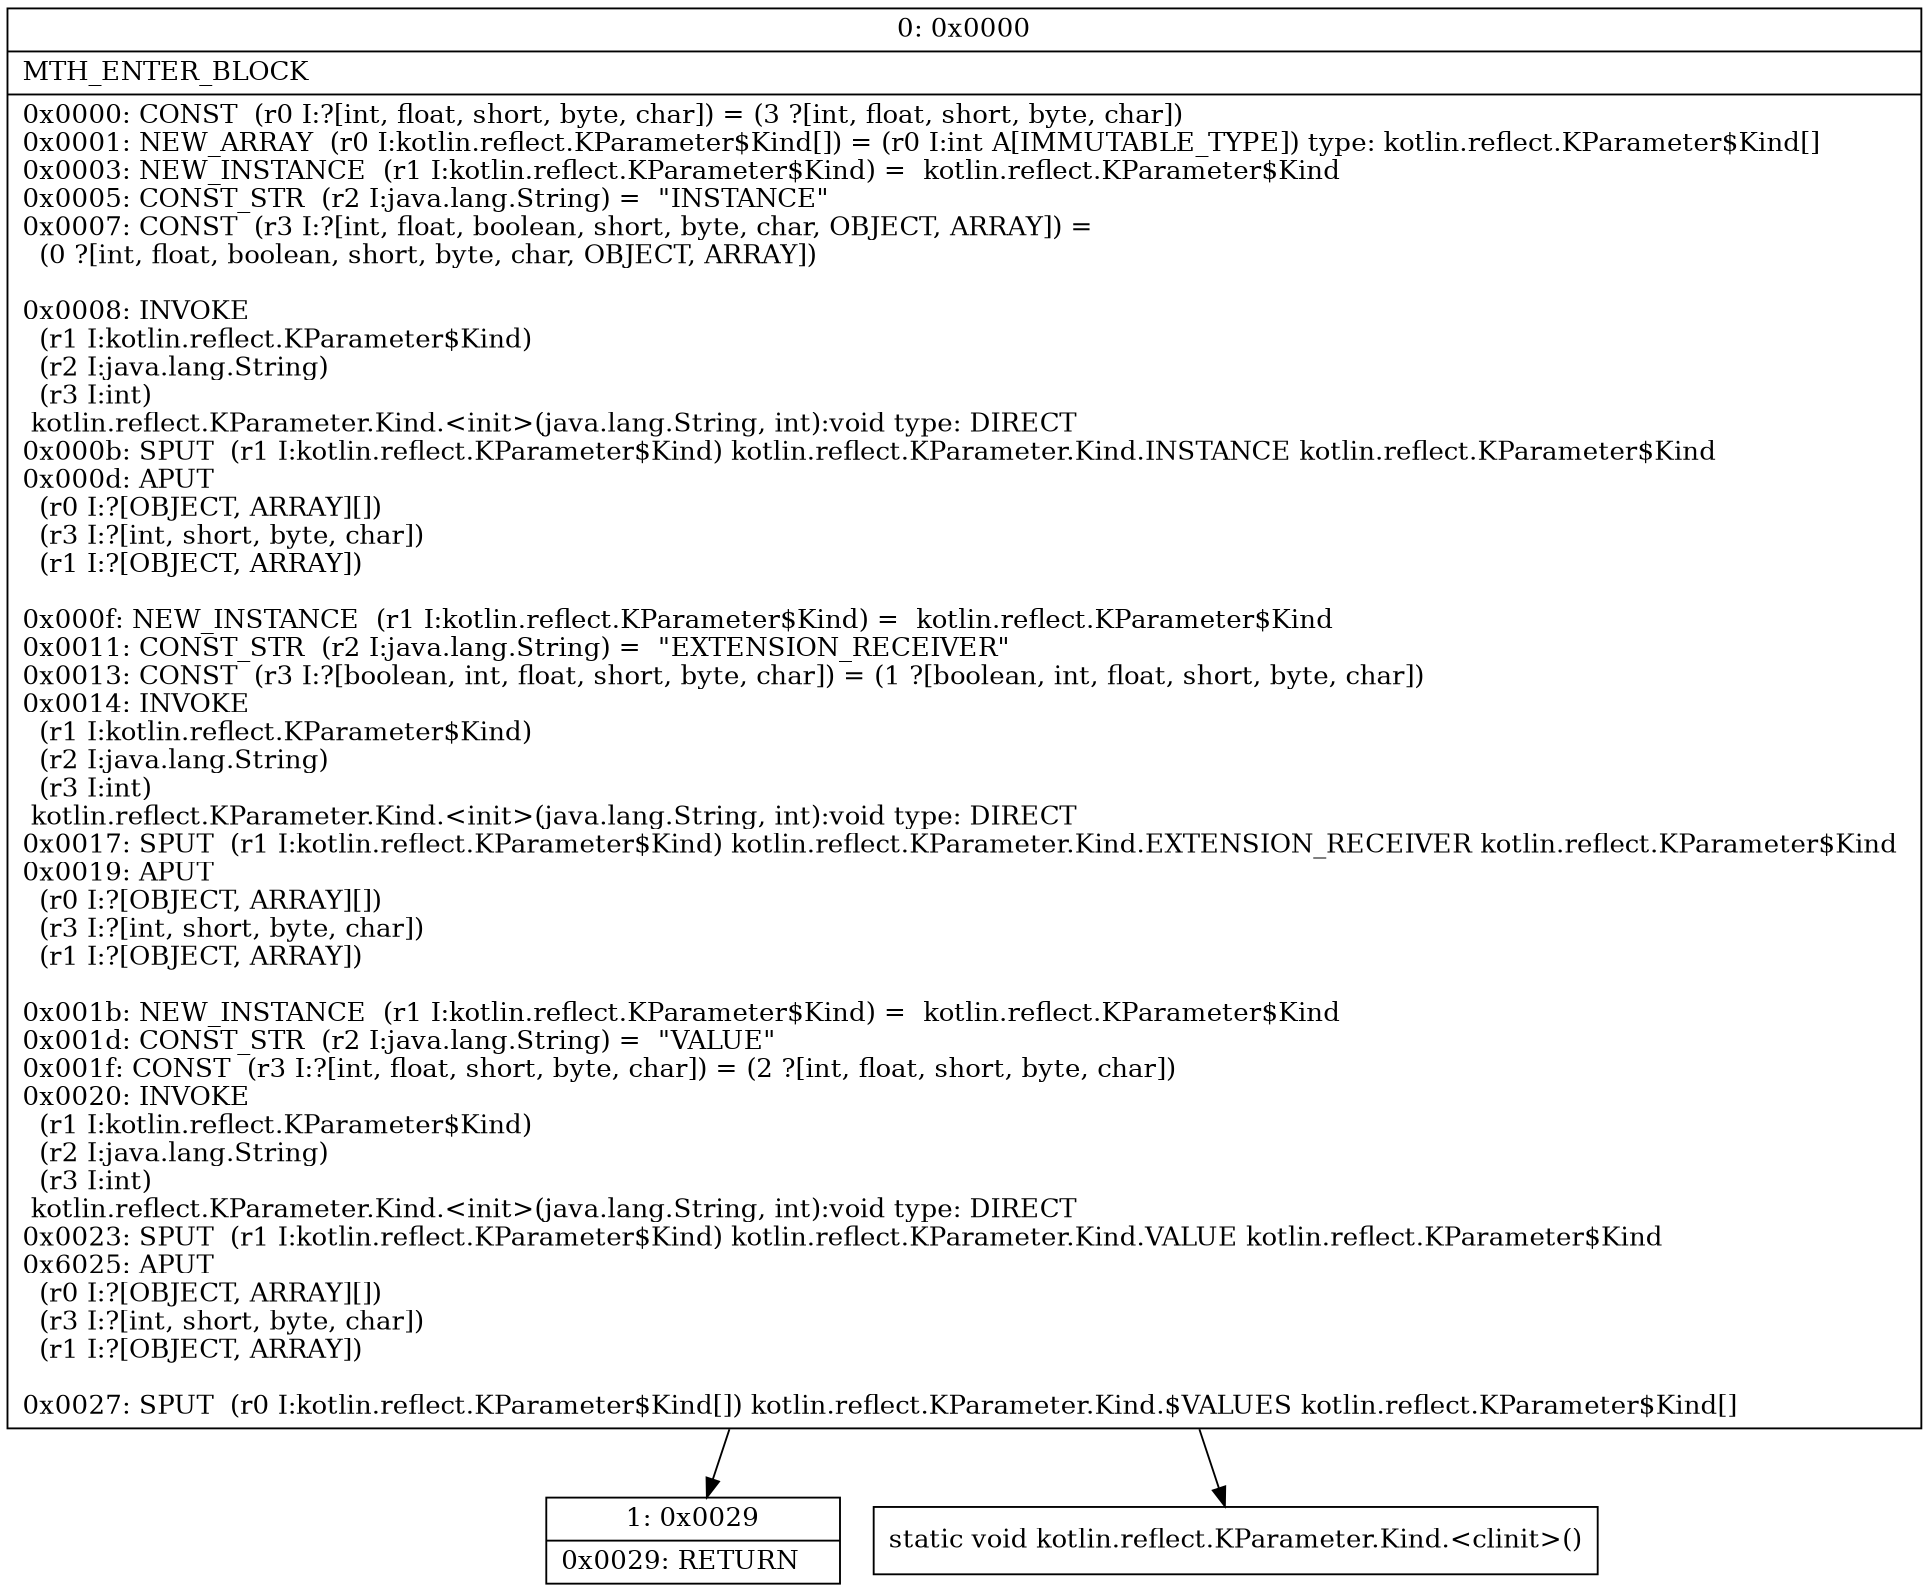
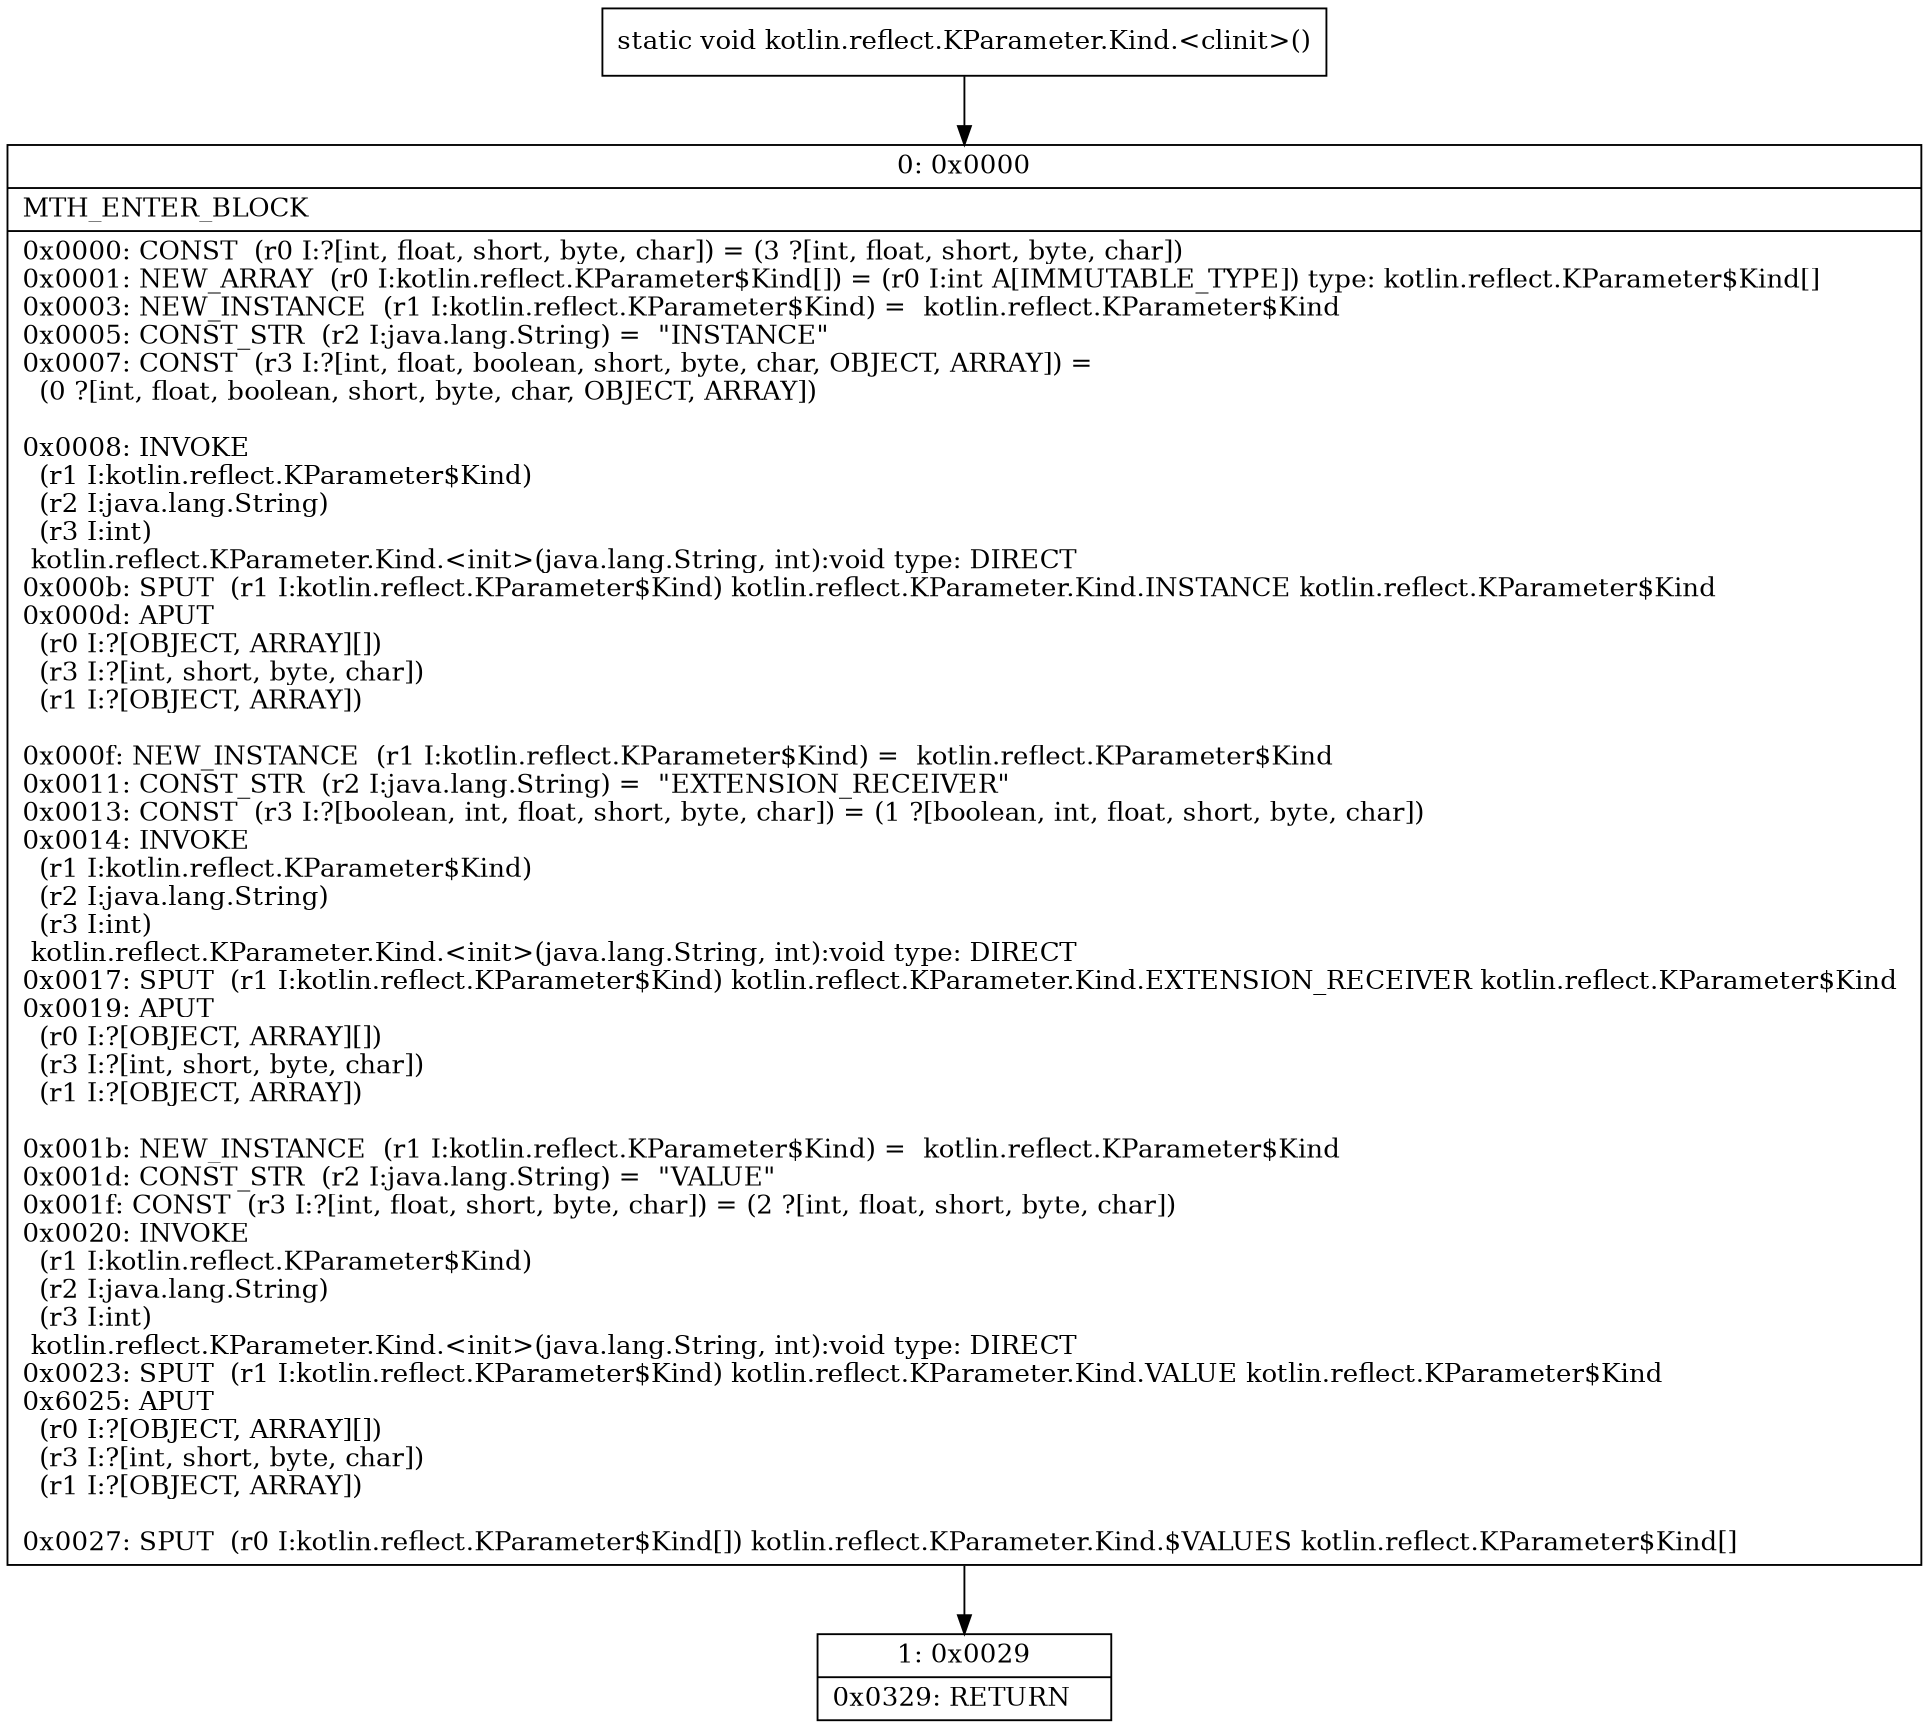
(1209, 1459) -> (964, 101)
(693, 1561) -> (964, 1698)
